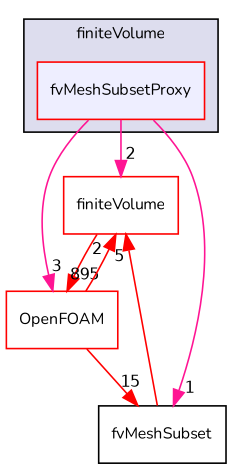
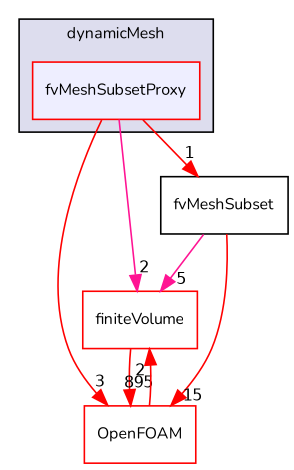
(121, 34) -> (116, 34)
(45, 191) -> (60, 258)
(204, 250) -> (165, 142)
(143, 328) -> (187, 256)
(107, 371) -> (221, 319)
